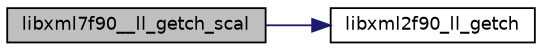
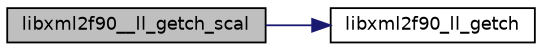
(136, 25) -> (136, 25)
